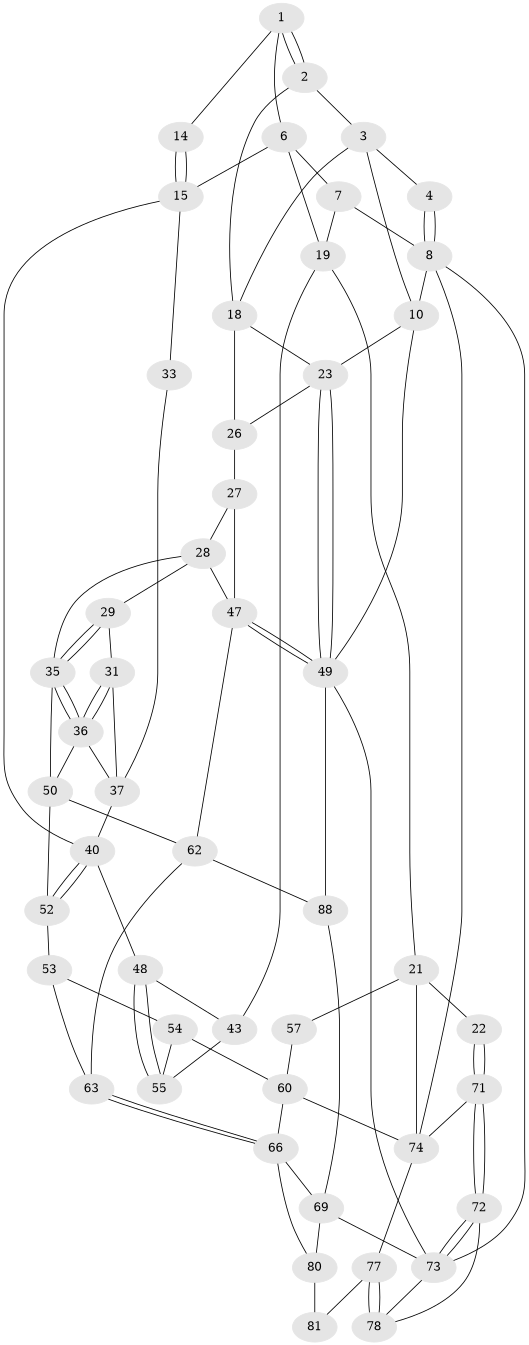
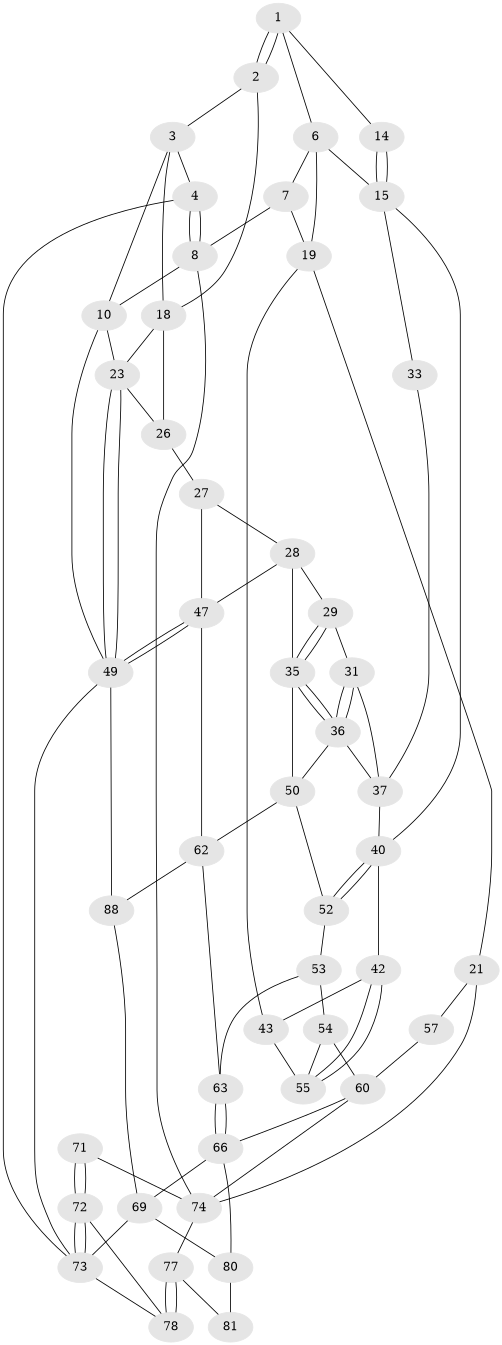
(525, 765) -> (3, 685)
(140, 970) -> (378, 970)
(479, 1030) -> none
